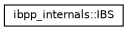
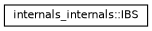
(64, 16) -> (76, 16)
